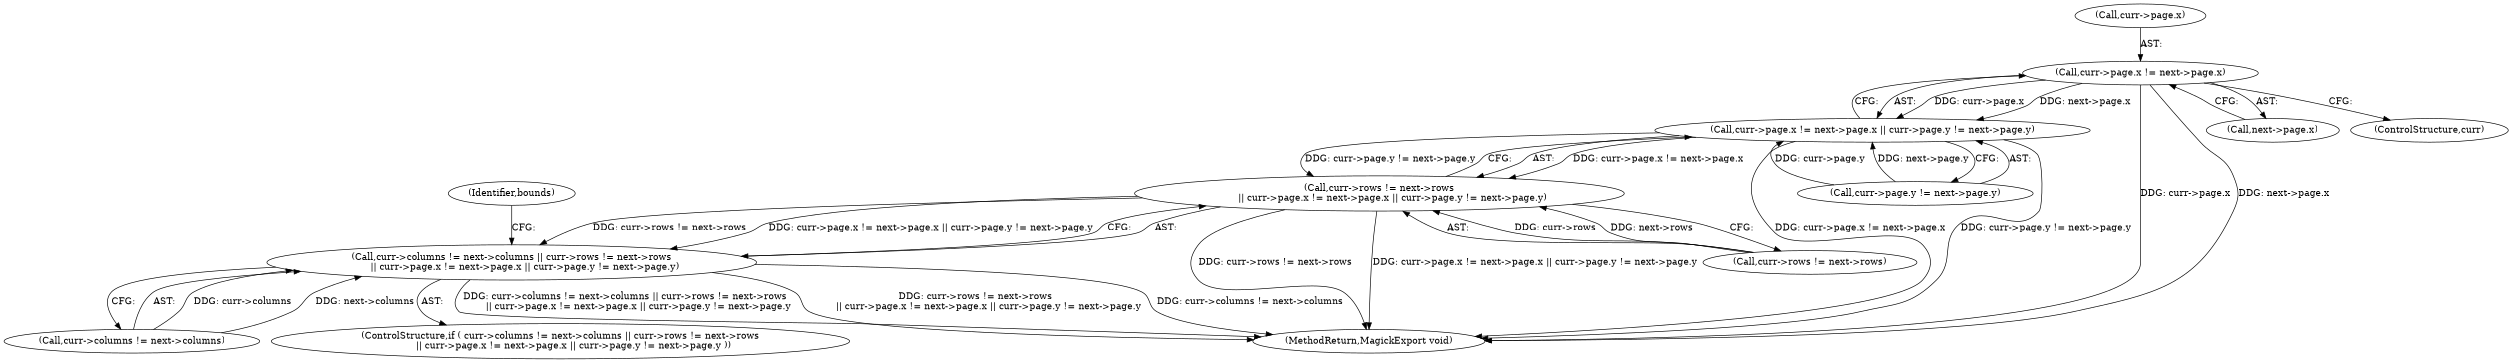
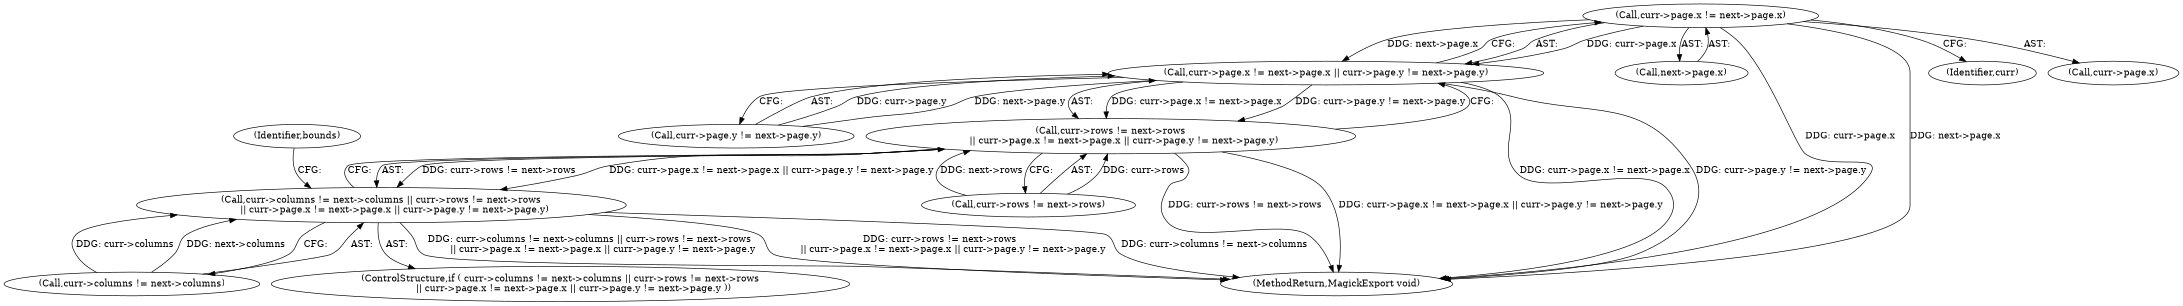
(2140, 41) -> (1939, 35)
(2228, 102) -> (1721, 44)
(2429, 130) -> (1982, 73)
